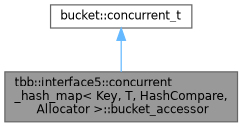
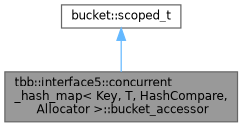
(121, 16) -> (121, 16)
